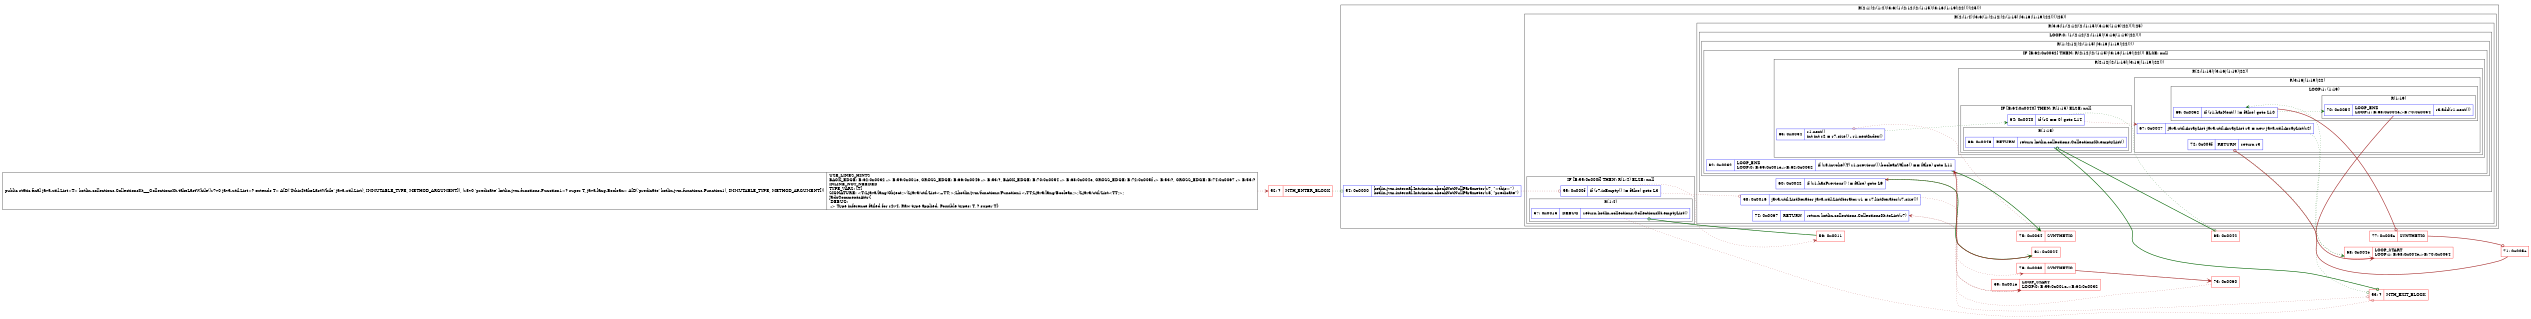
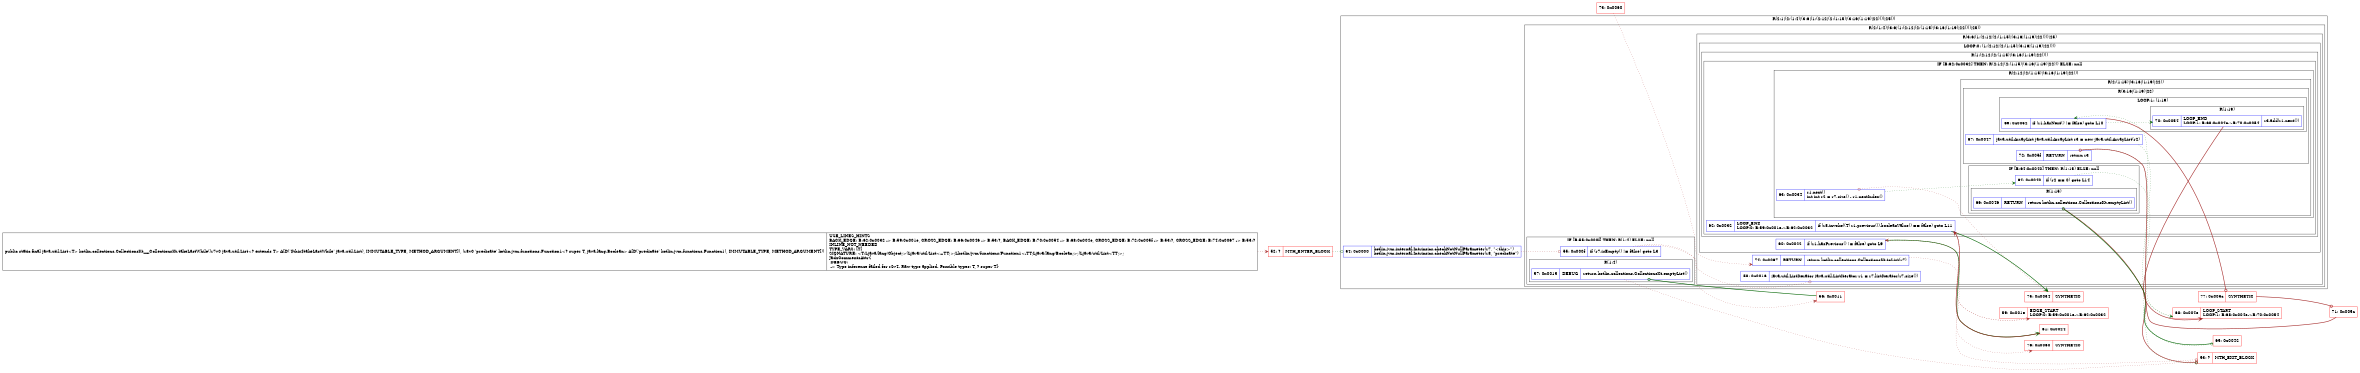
(2109, 123) -> none
(1957, 255) -> none
(2190, 263) -> (2143, 326)
(2142, 276) -> none
(2036, 282) -> (2044, 311)
